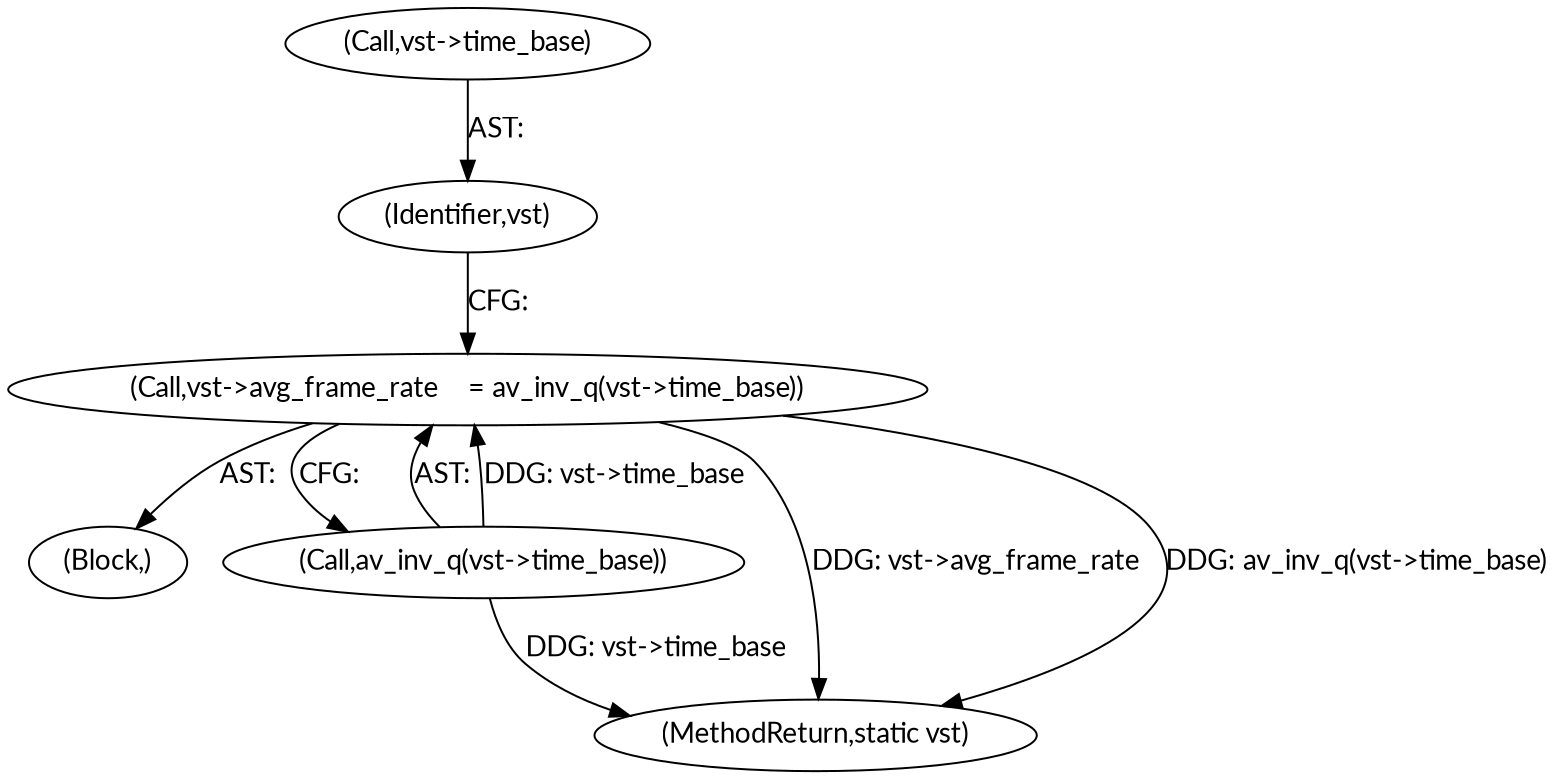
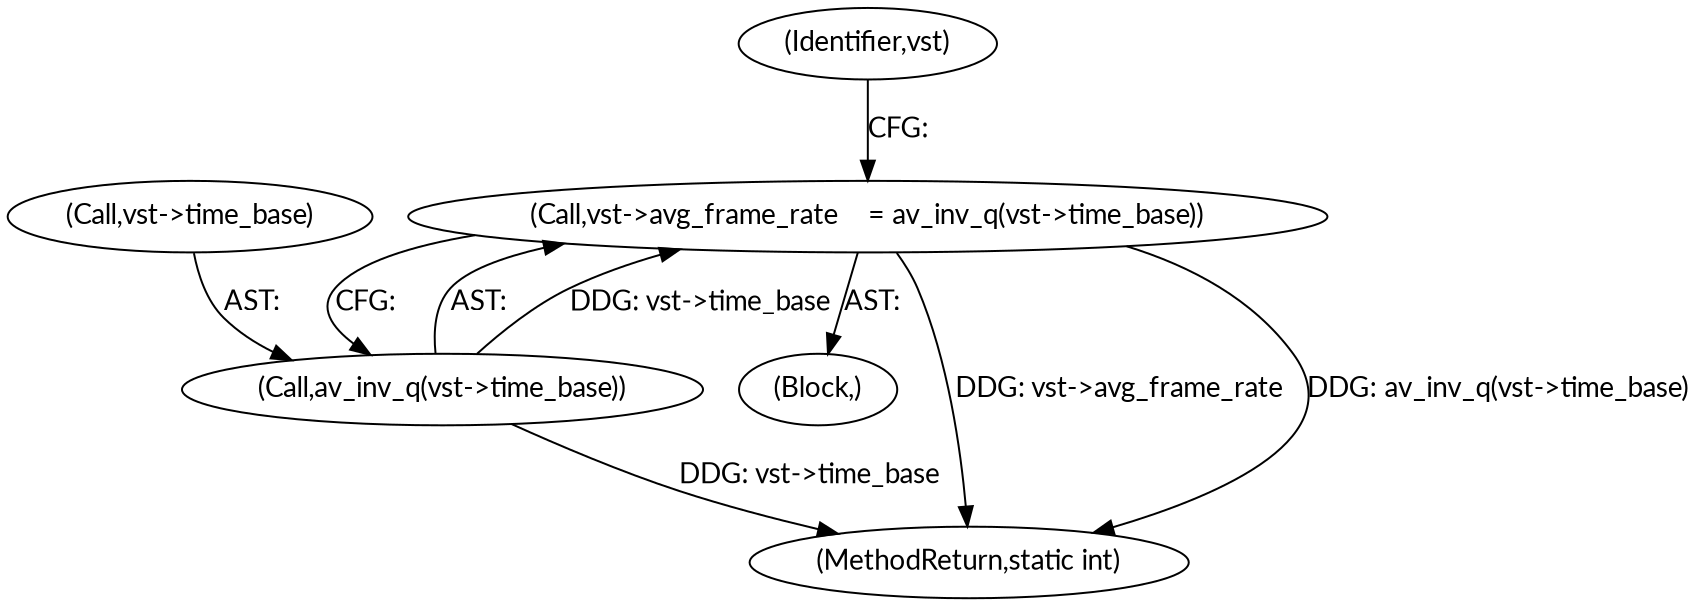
(468, 120) -> (220, 313)
(816, 735) -> (969, 562)
